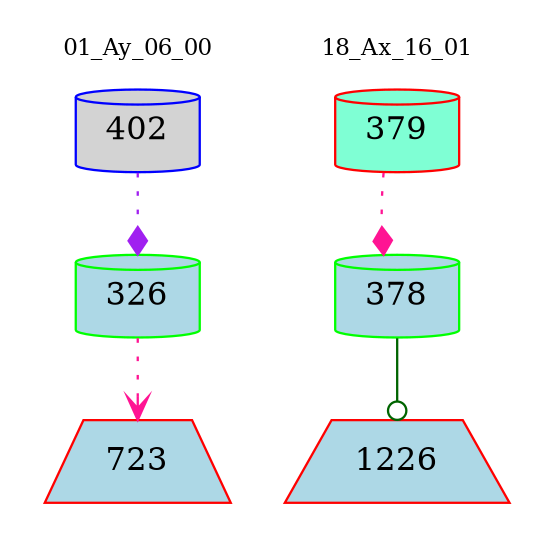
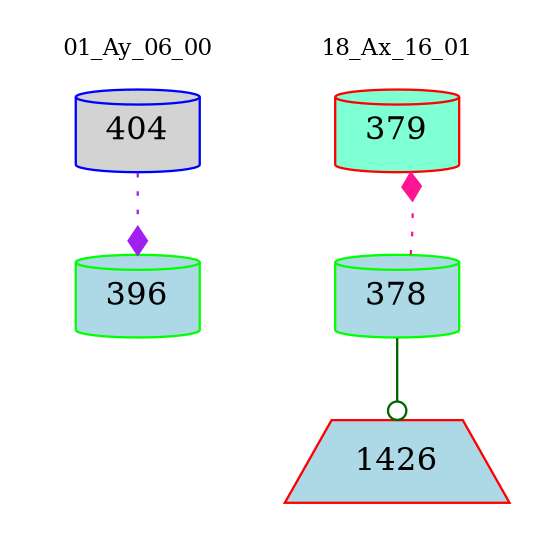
(138, 131) -> (138, 131)
(382, 200) -> (412, 228)
(138, 296) -> (138, 296)
(138, 461) -> none
(397, 461) -> (397, 461)
